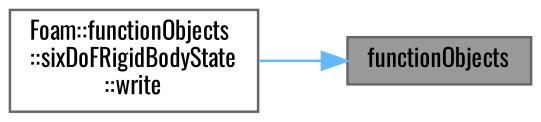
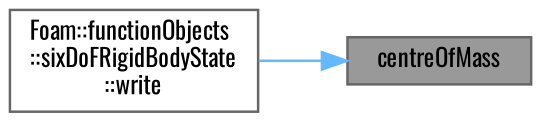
(439, 61) -> (439, 61)
